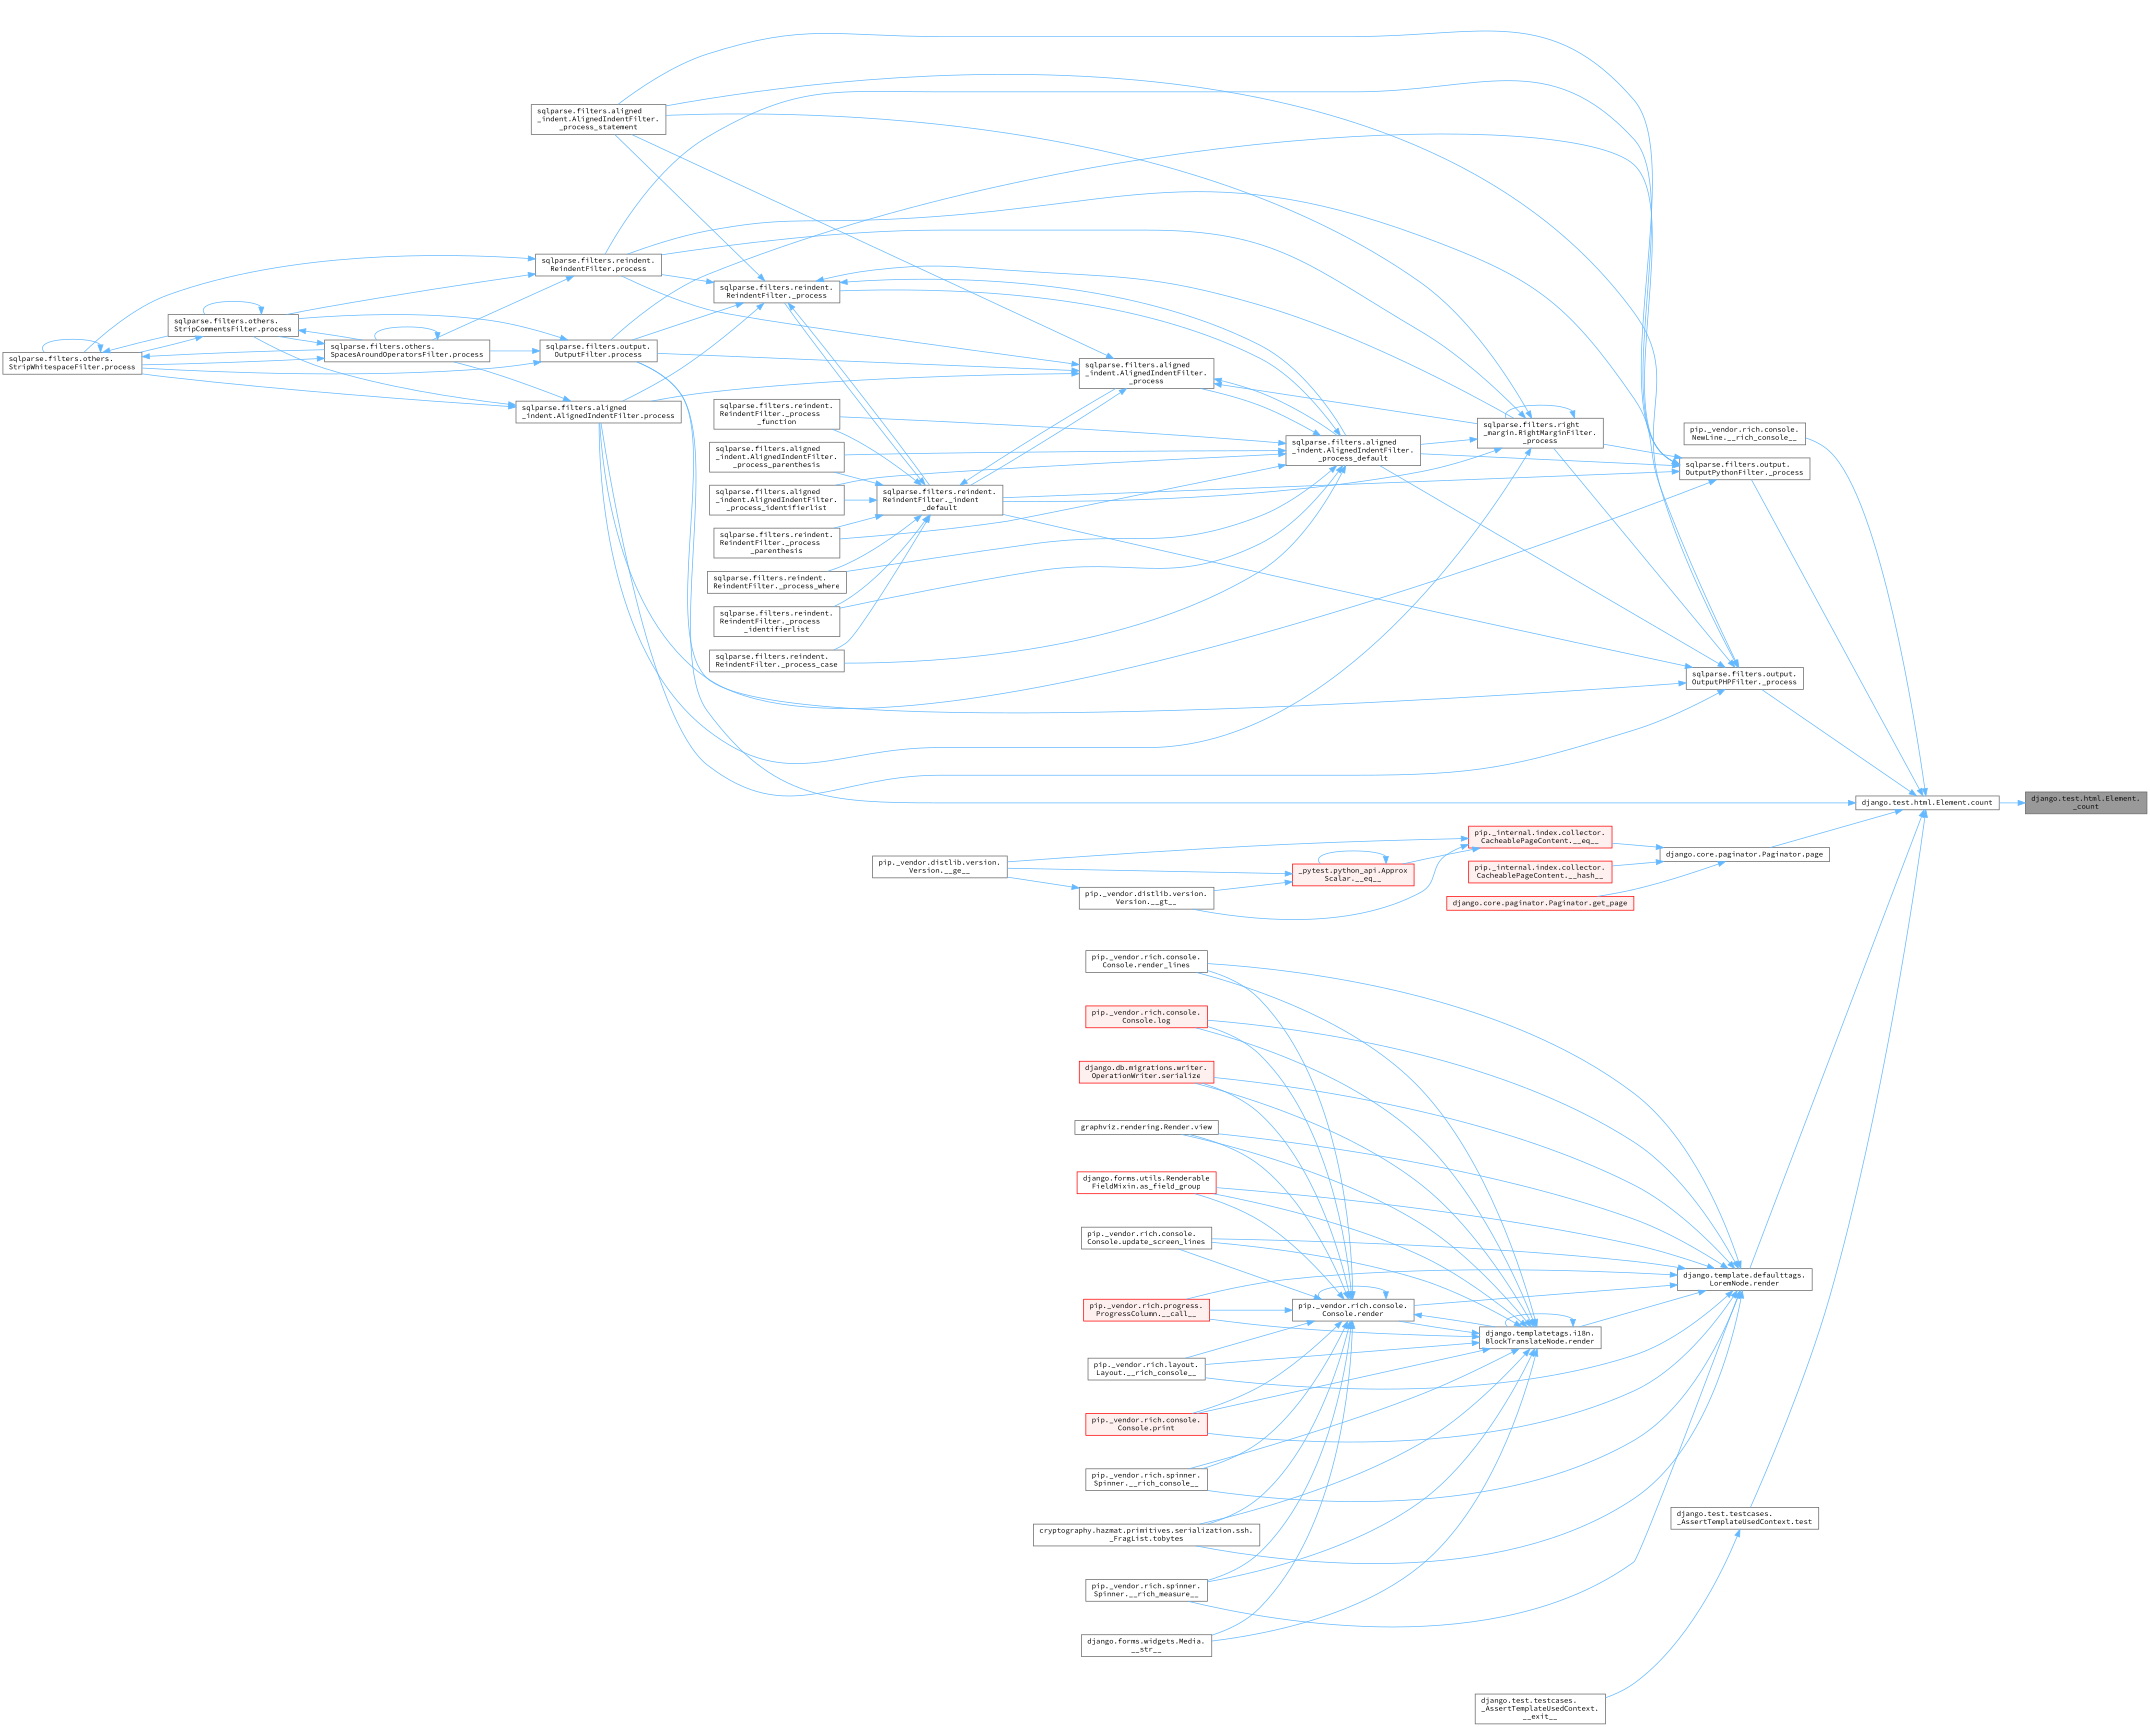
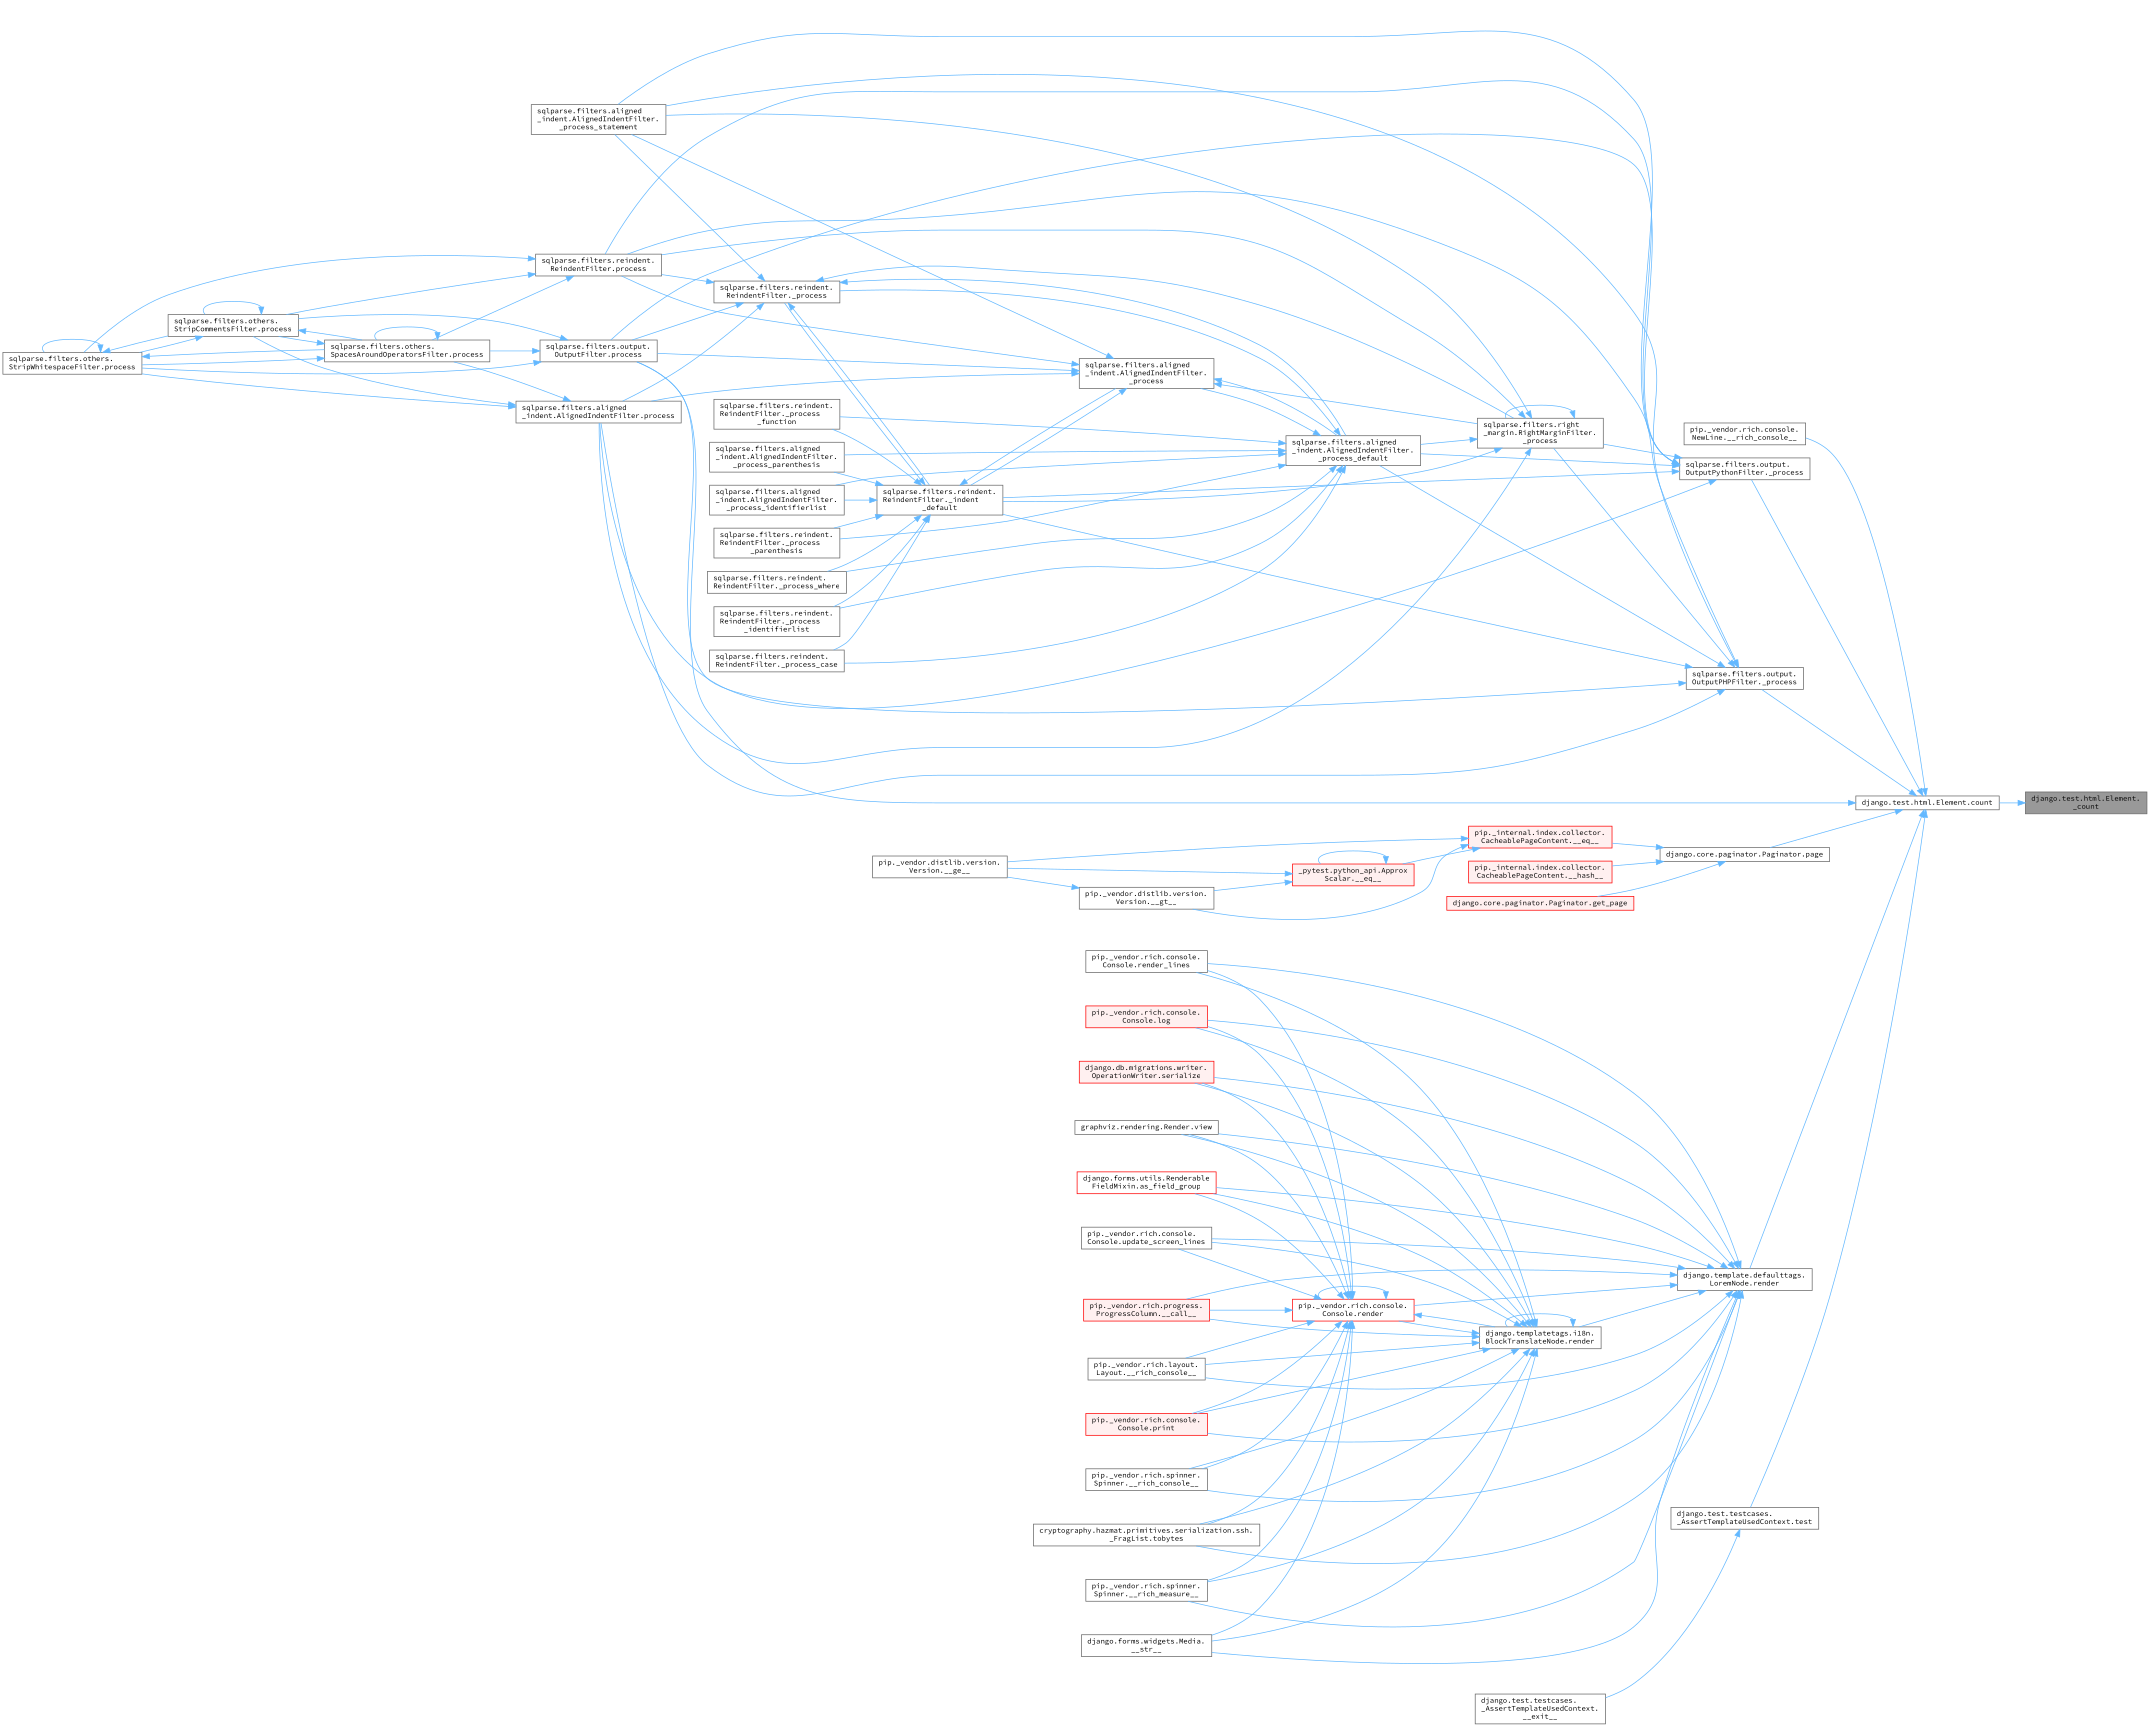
(1353, 1310) -> (1353, 1310)
none -> (1600, 1644)
